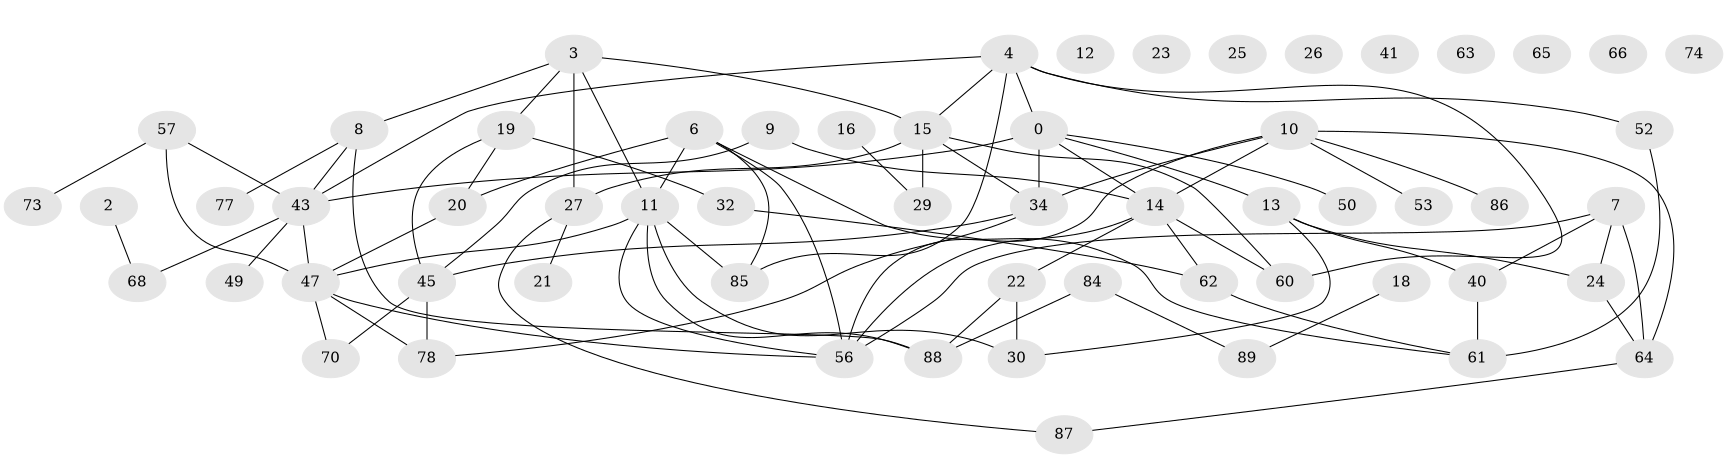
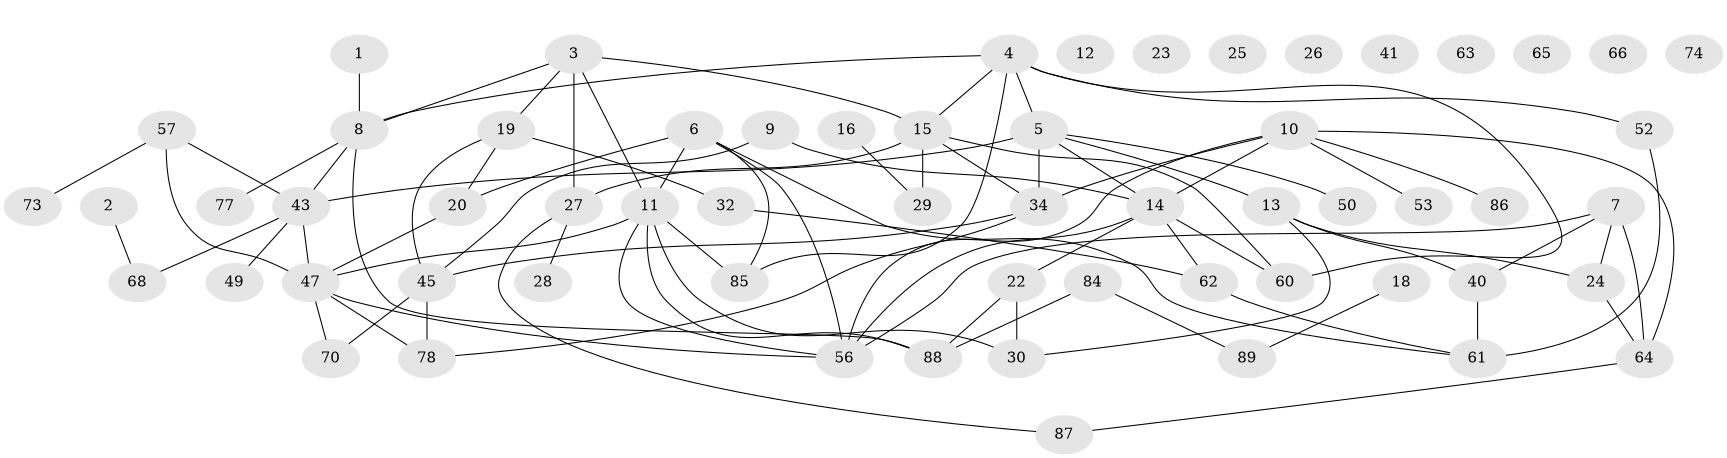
none -> (359, 54)
(640, 83) -> (665, 74)
(1039, 130) -> (1039, 130)
(543, 283) -> (543, 283)
